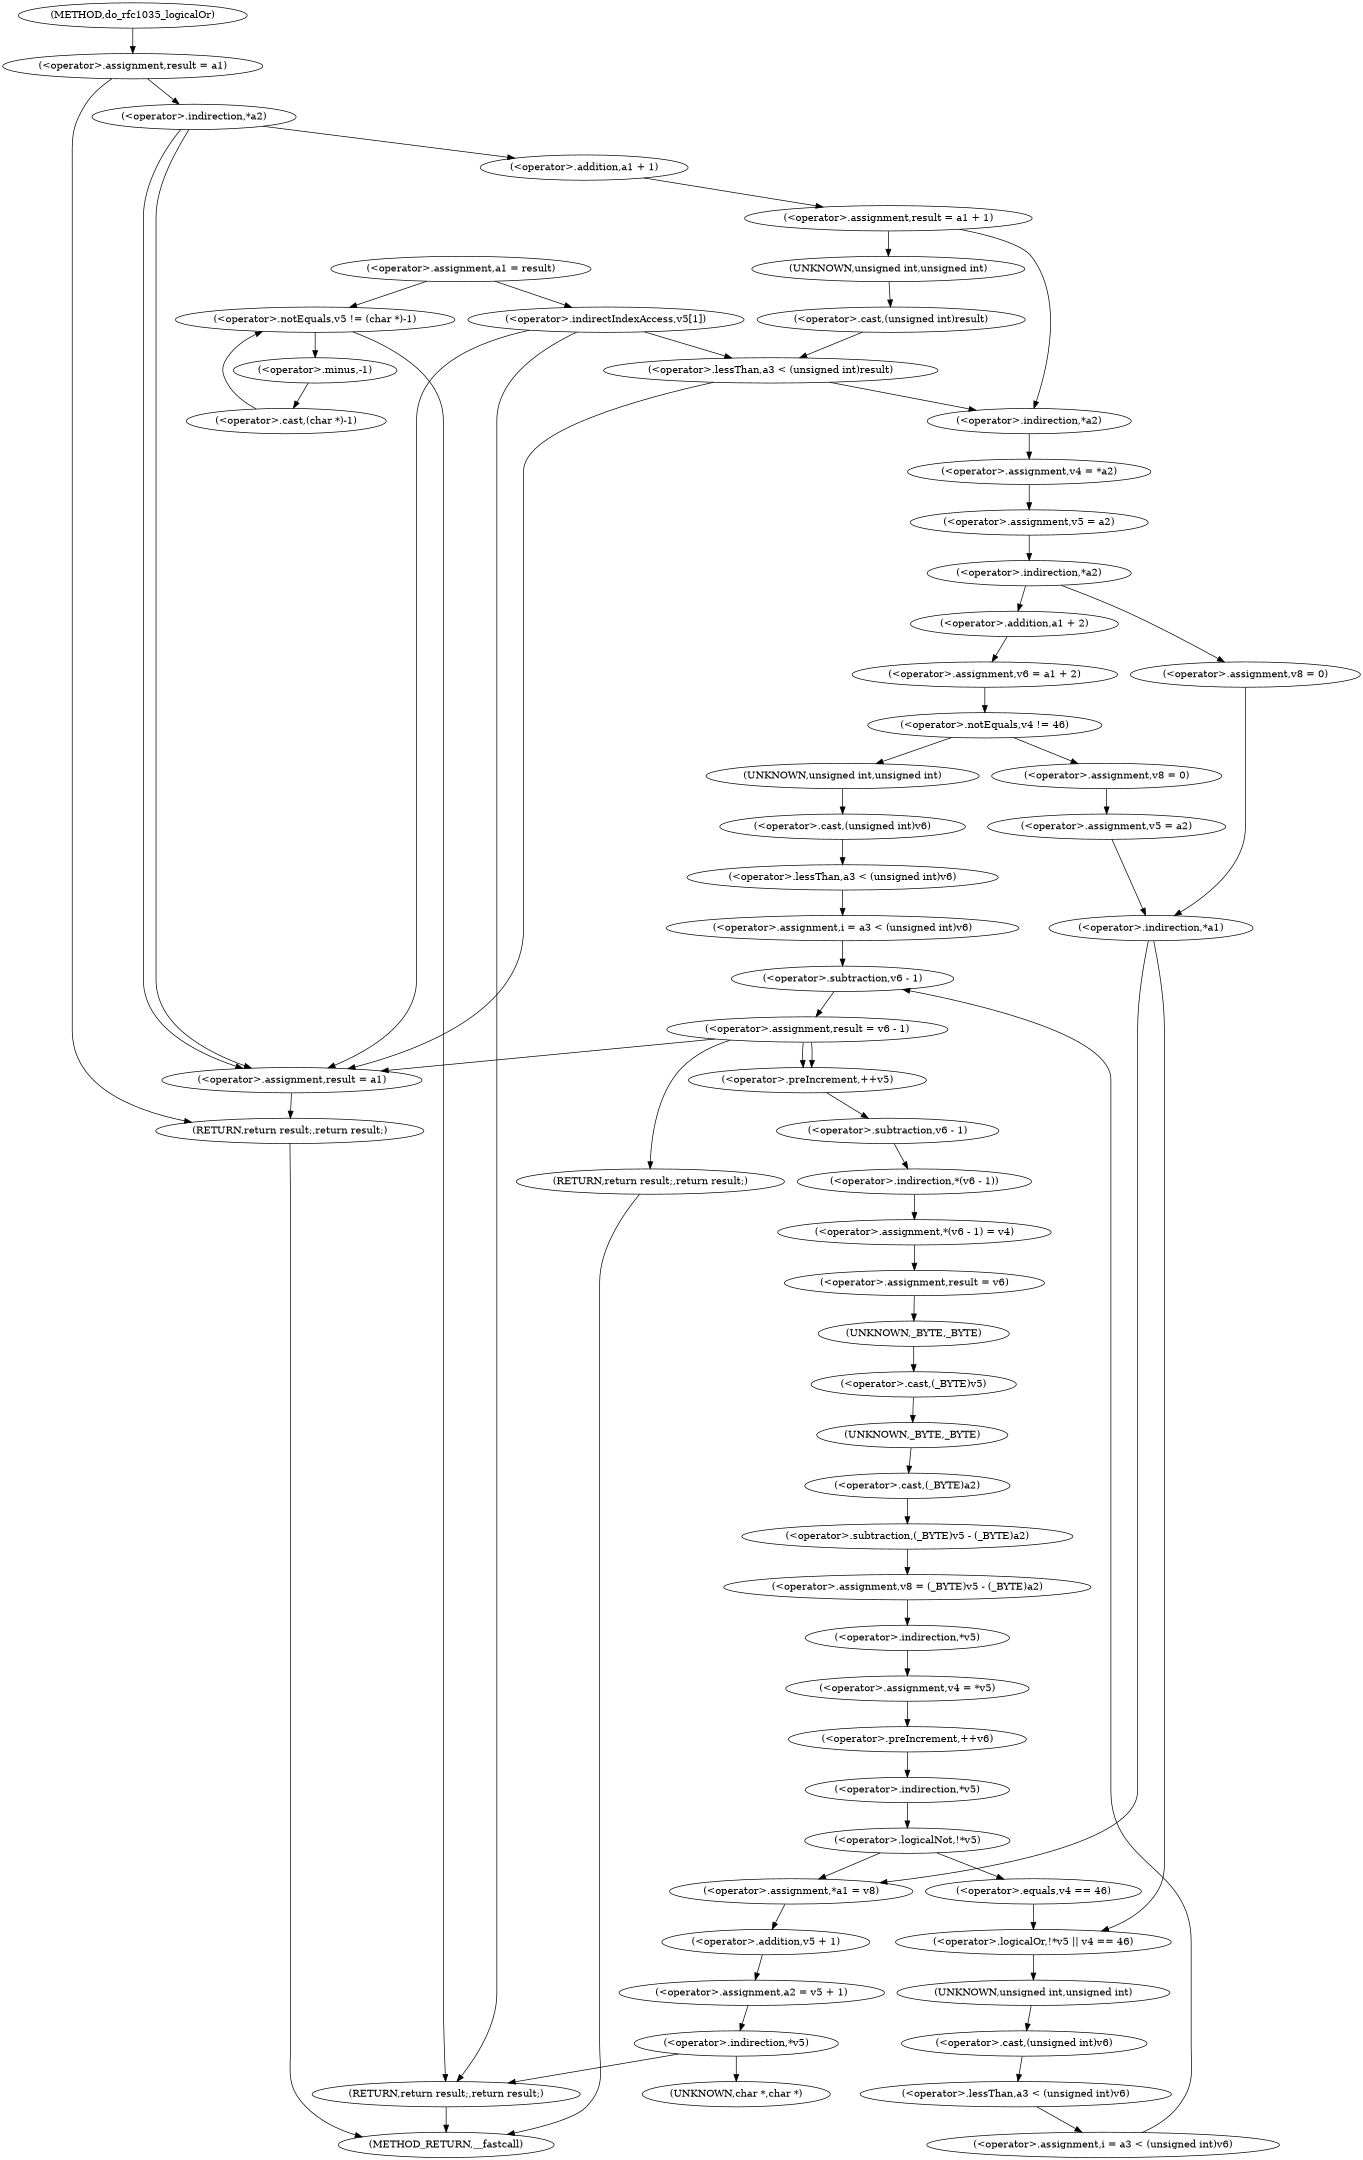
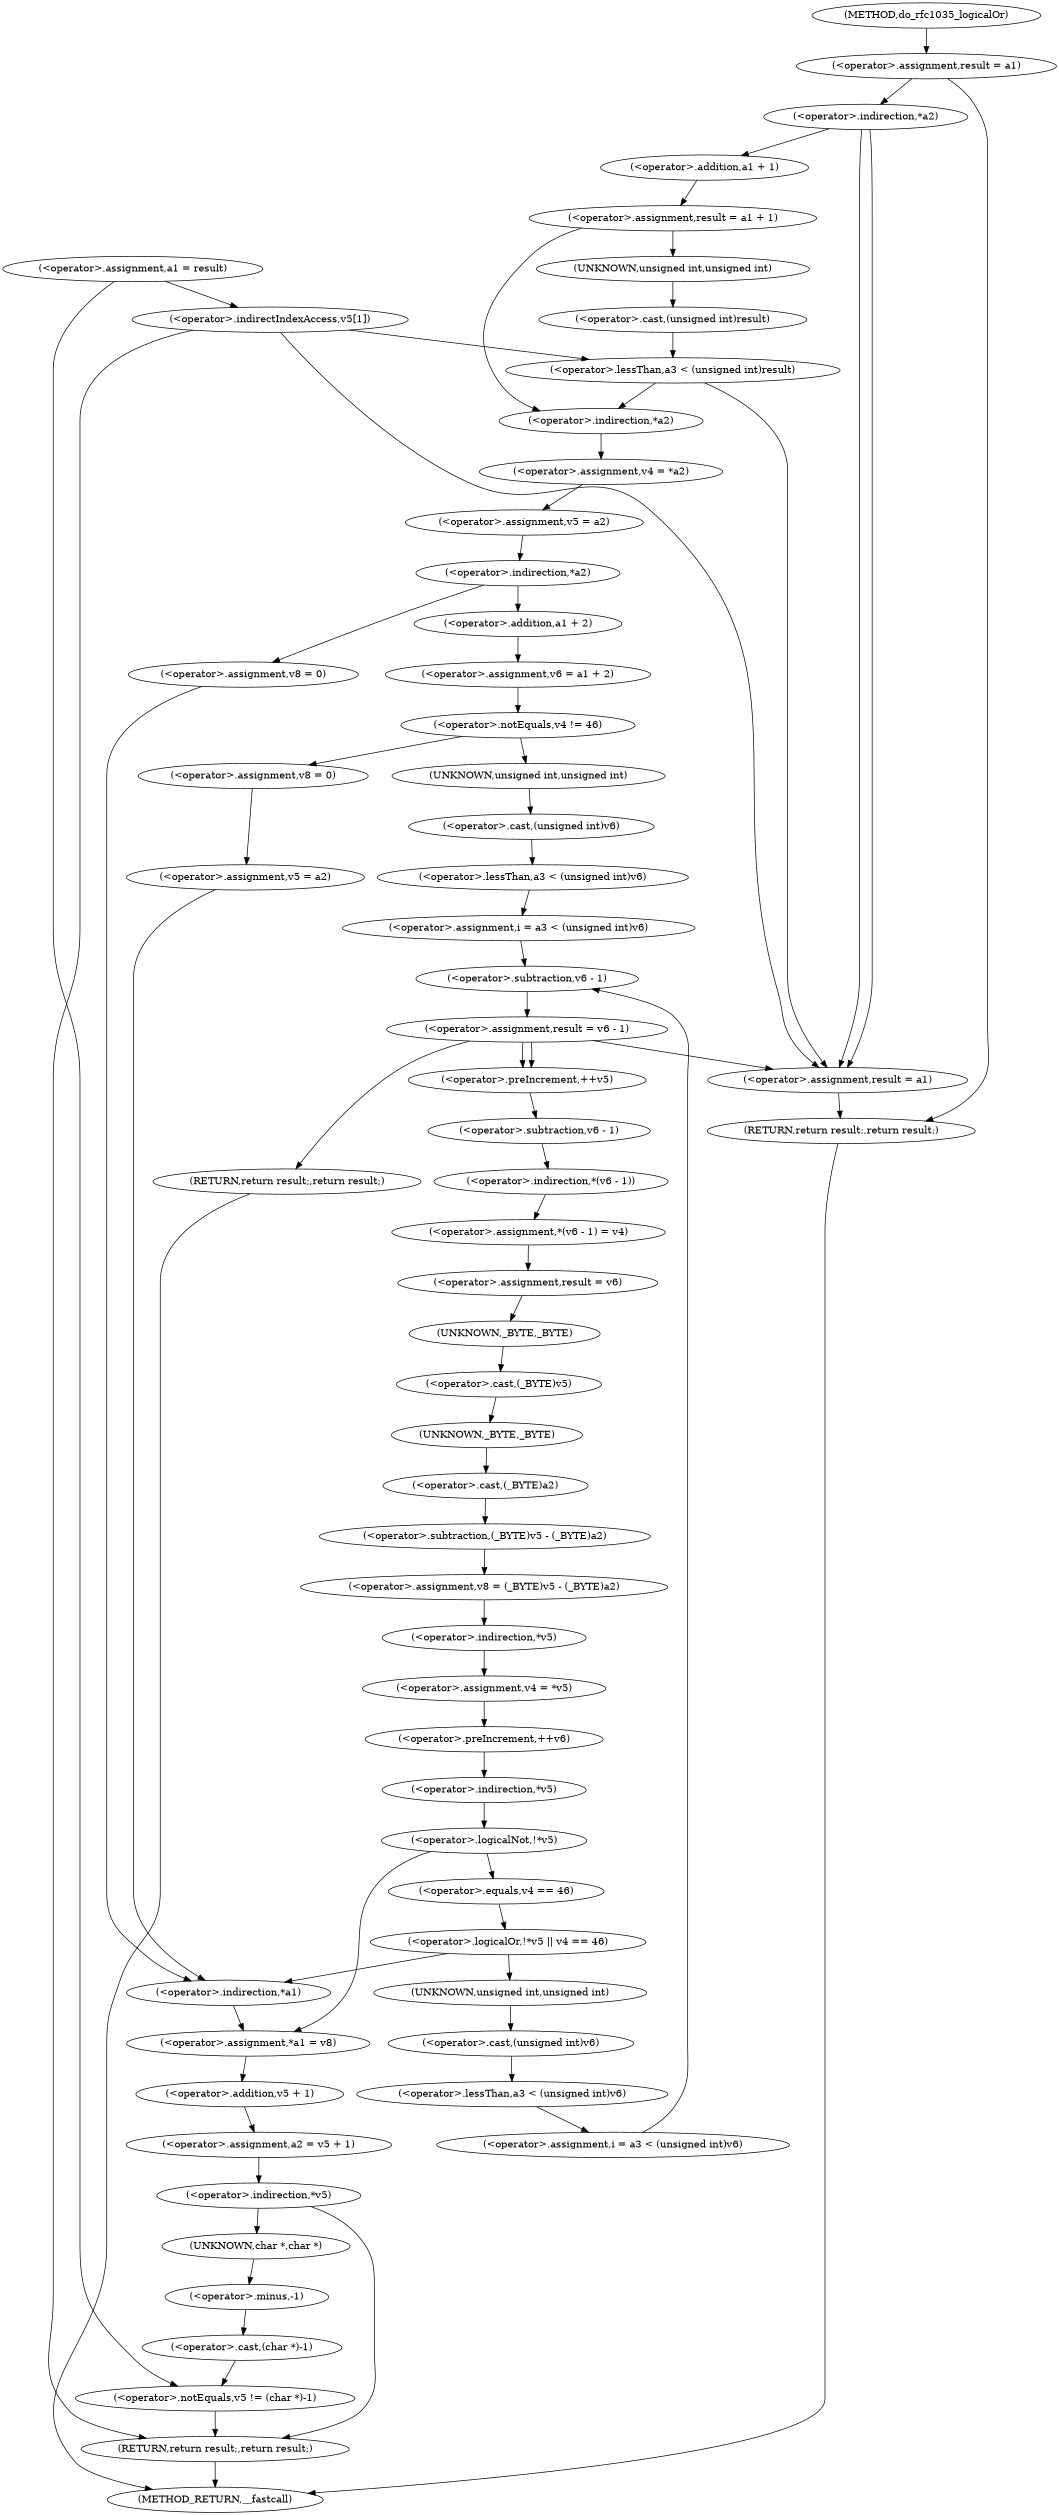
(315, 342) -> (252, 2268)
(1164, 1448) -> (370, 1967)
